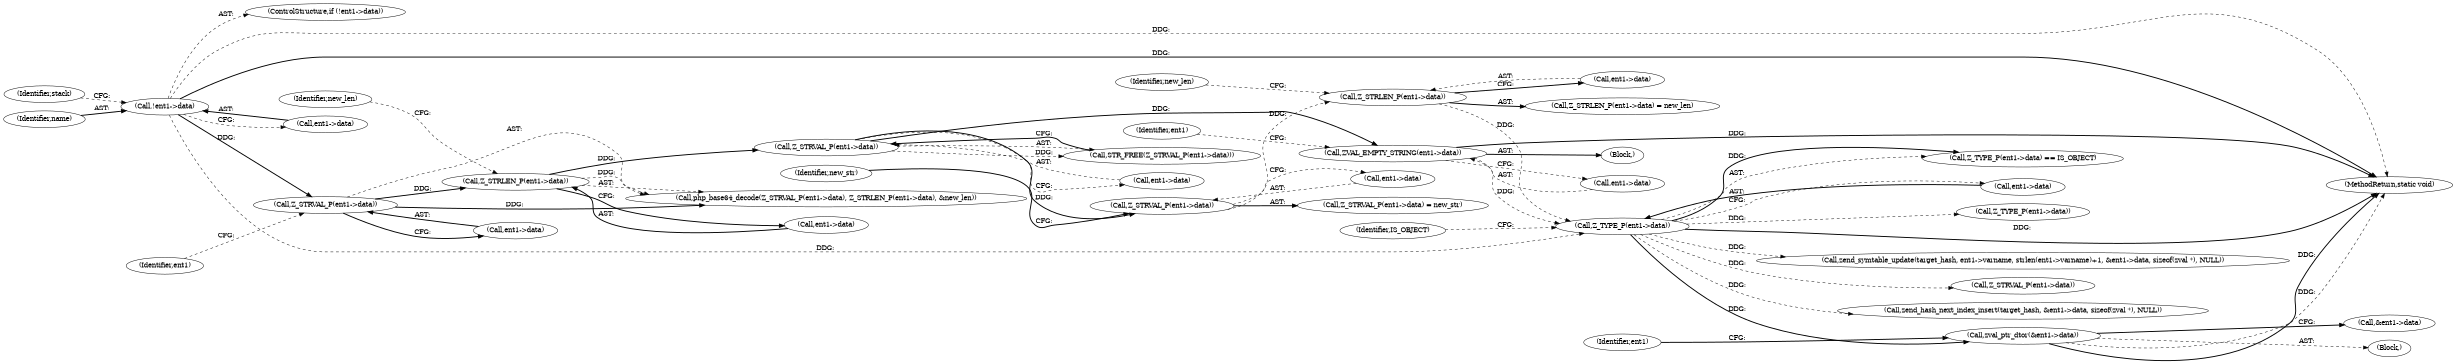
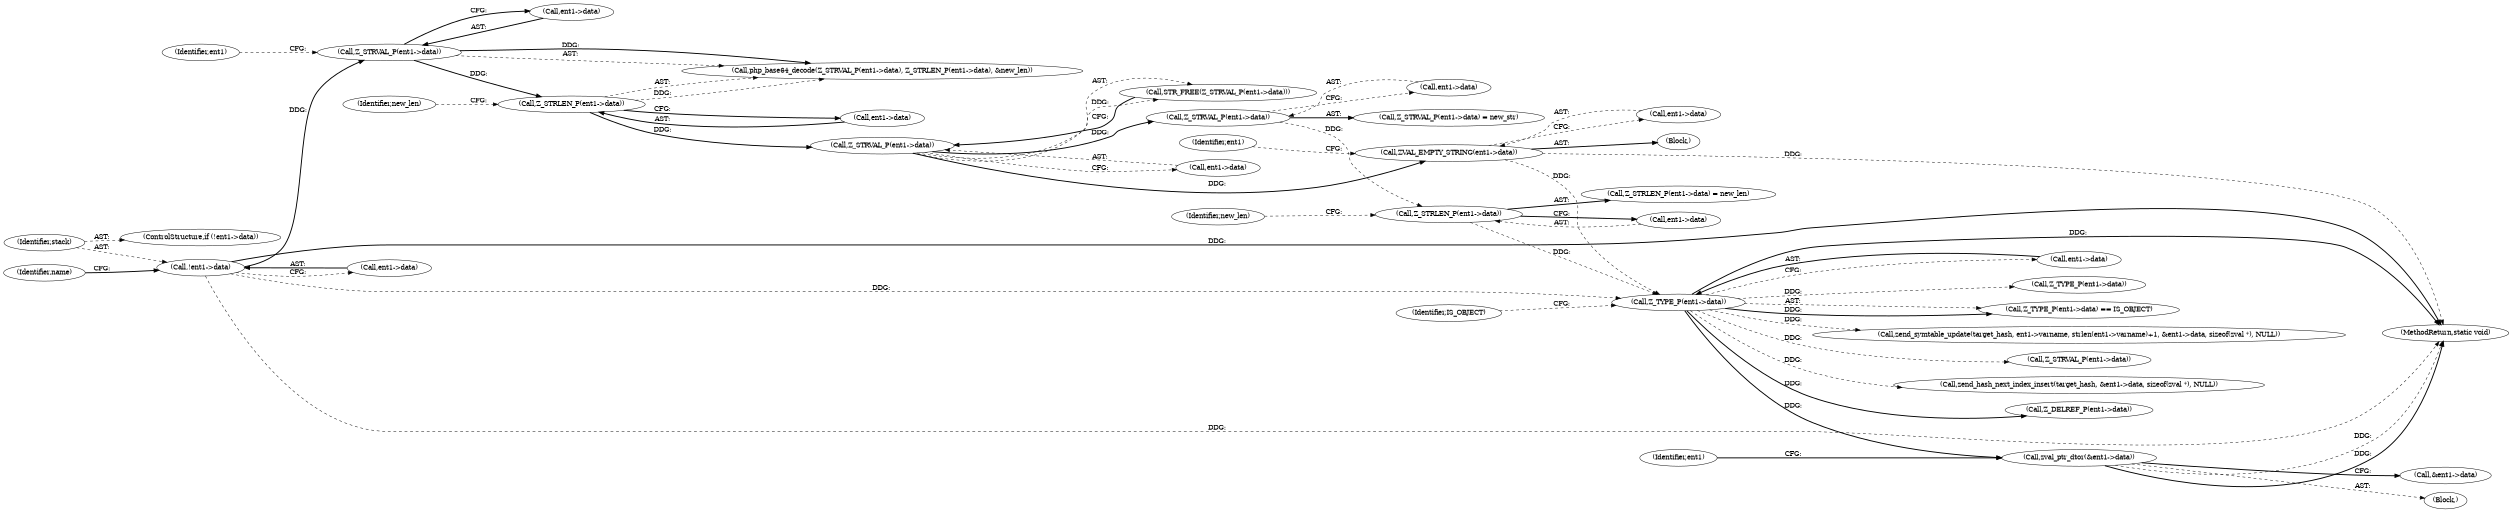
(196, 47) -> (102, 241)
(103, 96) -> (103, 247)
(103, 109) -> (103, 269)
(1916, 135) -> (2027, 166)
(826, 173) -> none
none -> (2079, 410)
